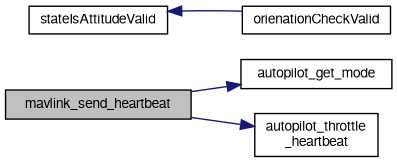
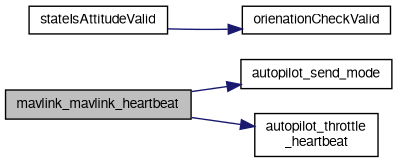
(212, 11) -> (198, 29)
(316, 74) -> (316, 74)
(98, 105) -> (98, 105)
